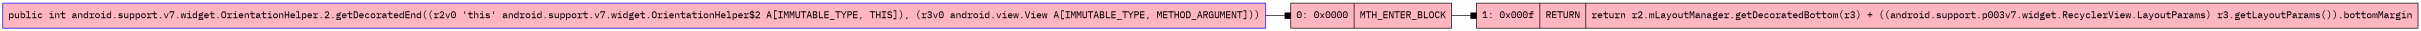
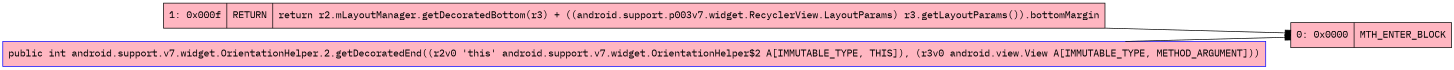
(1461, 16) -> (1194, 30)
